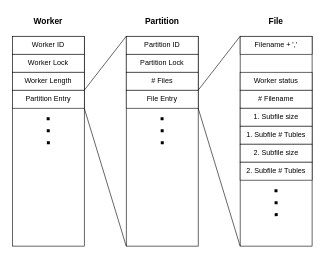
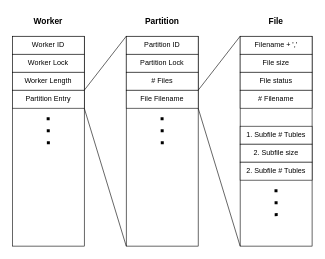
none -> (276, 63)
(276, 81) -> (276, 81)
(162, 99) -> (162, 99)
(276, 117) -> none
